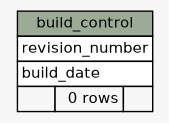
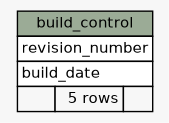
(93, 98) -> (93, 98)
